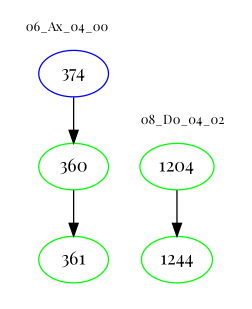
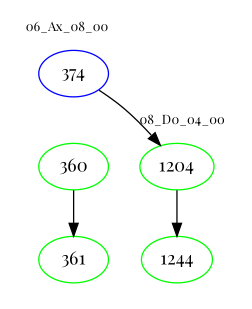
(67, 28) -> (67, 28)
(74, 114) -> (138, 121)
(183, 121) -> (183, 121)
